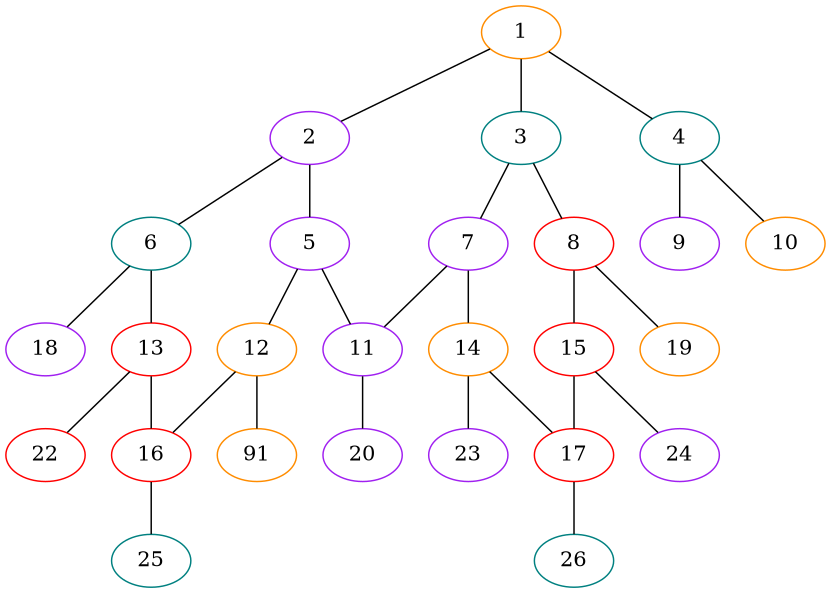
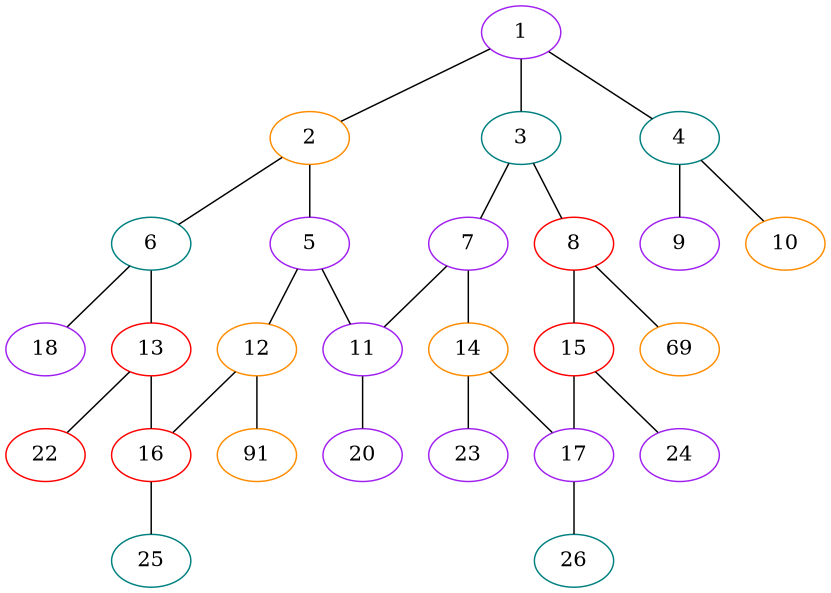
(521, 32) -> (521, 32)
(310, 138) -> (310, 138)
(680, 349) -> (680, 349)
(574, 455) -> (574, 455)
